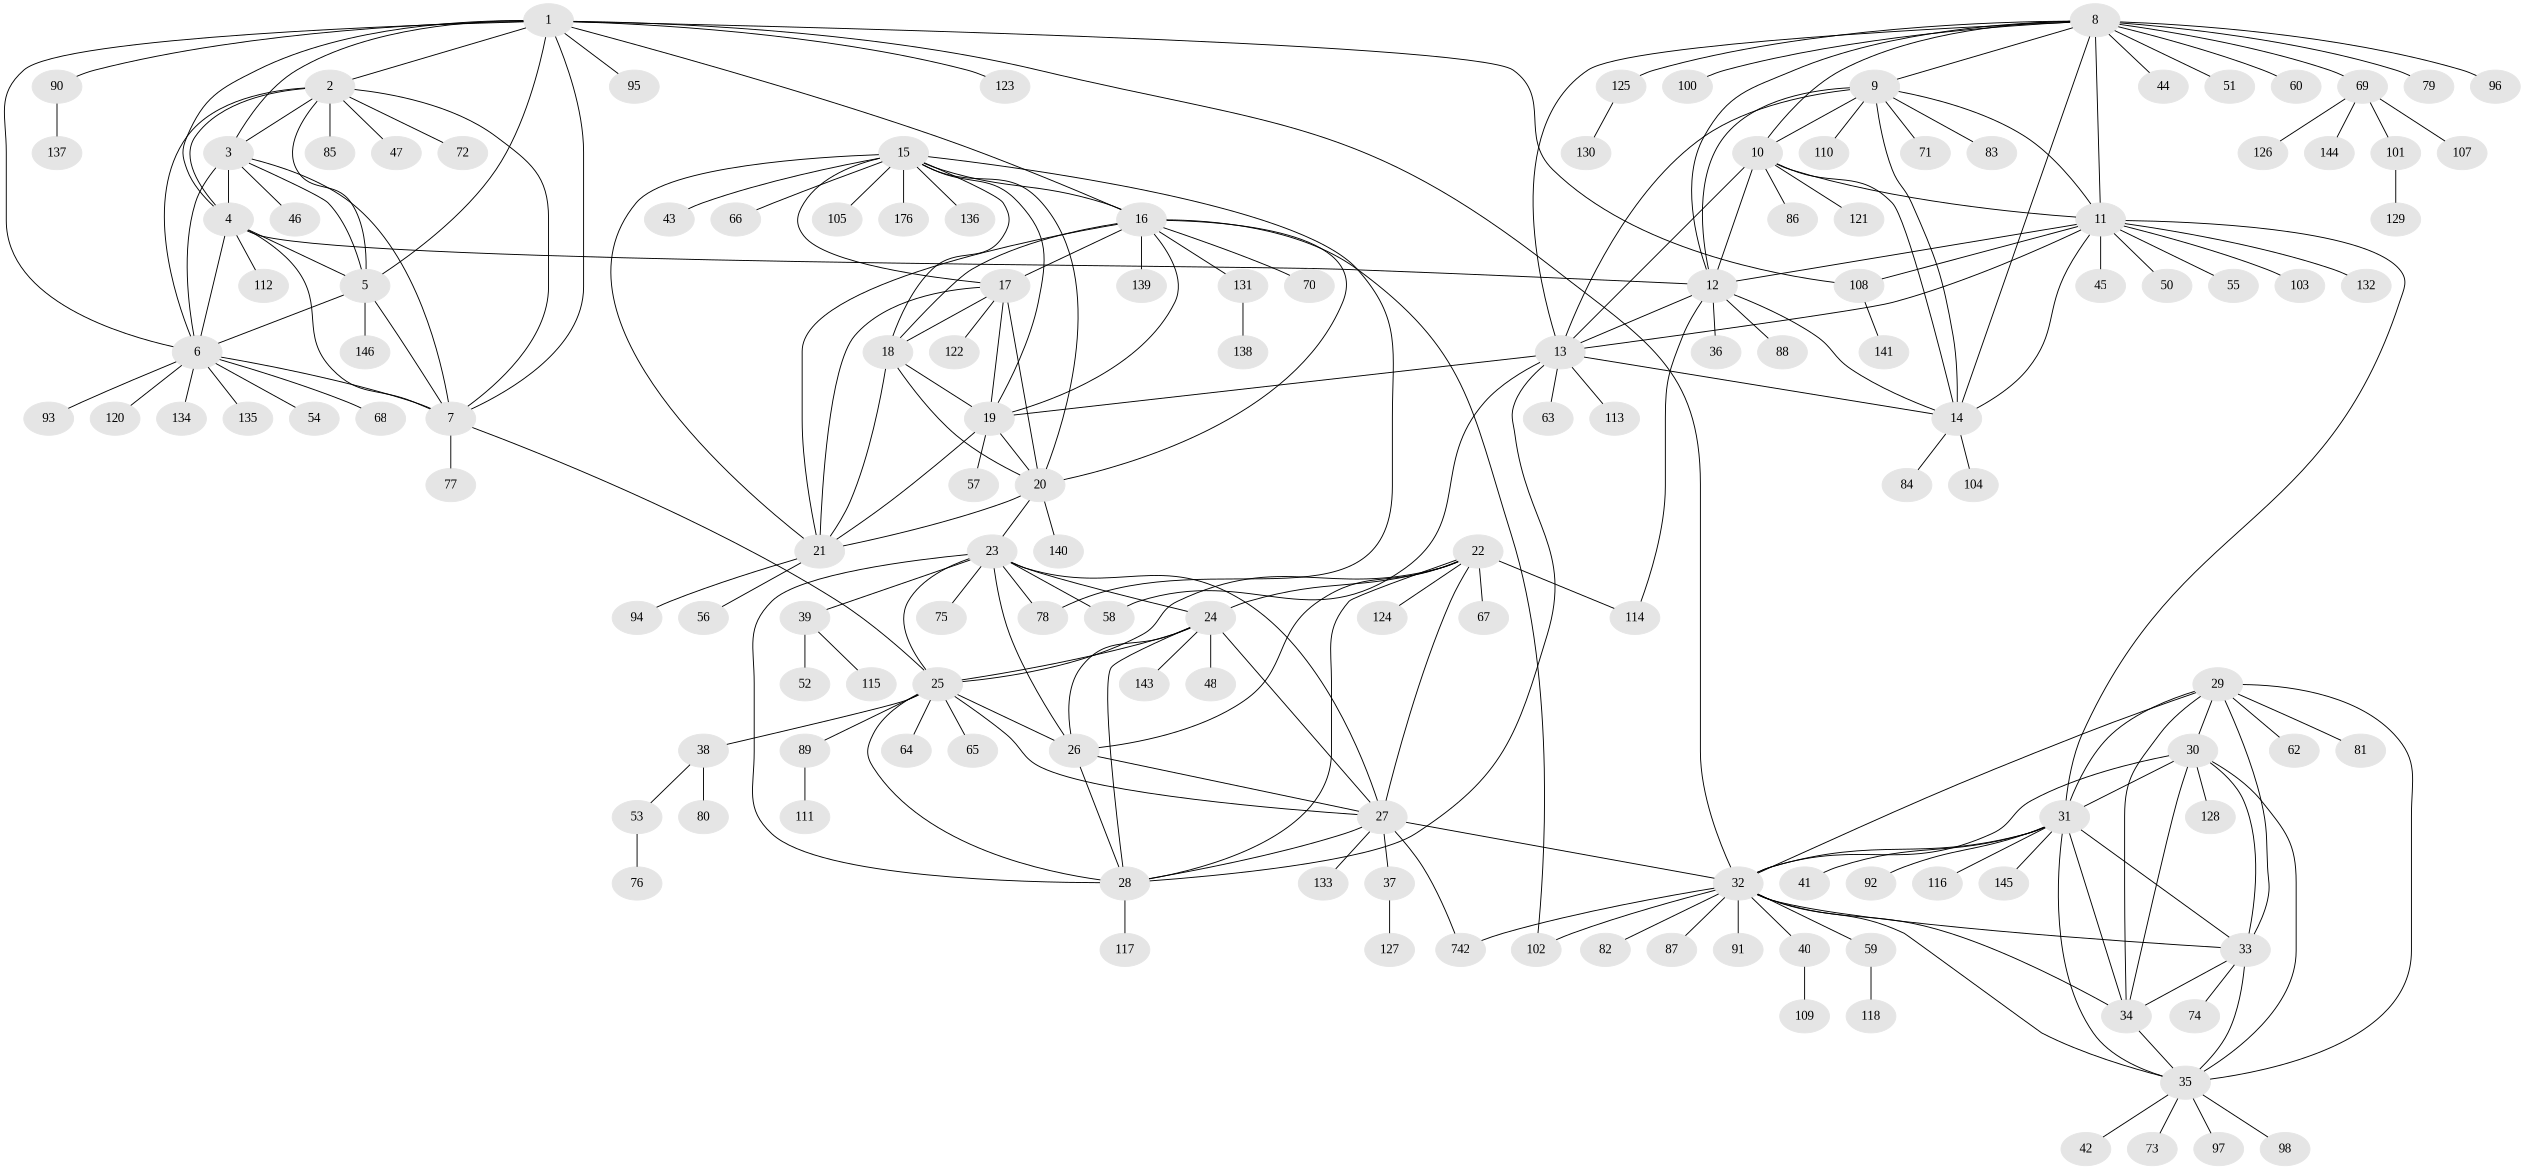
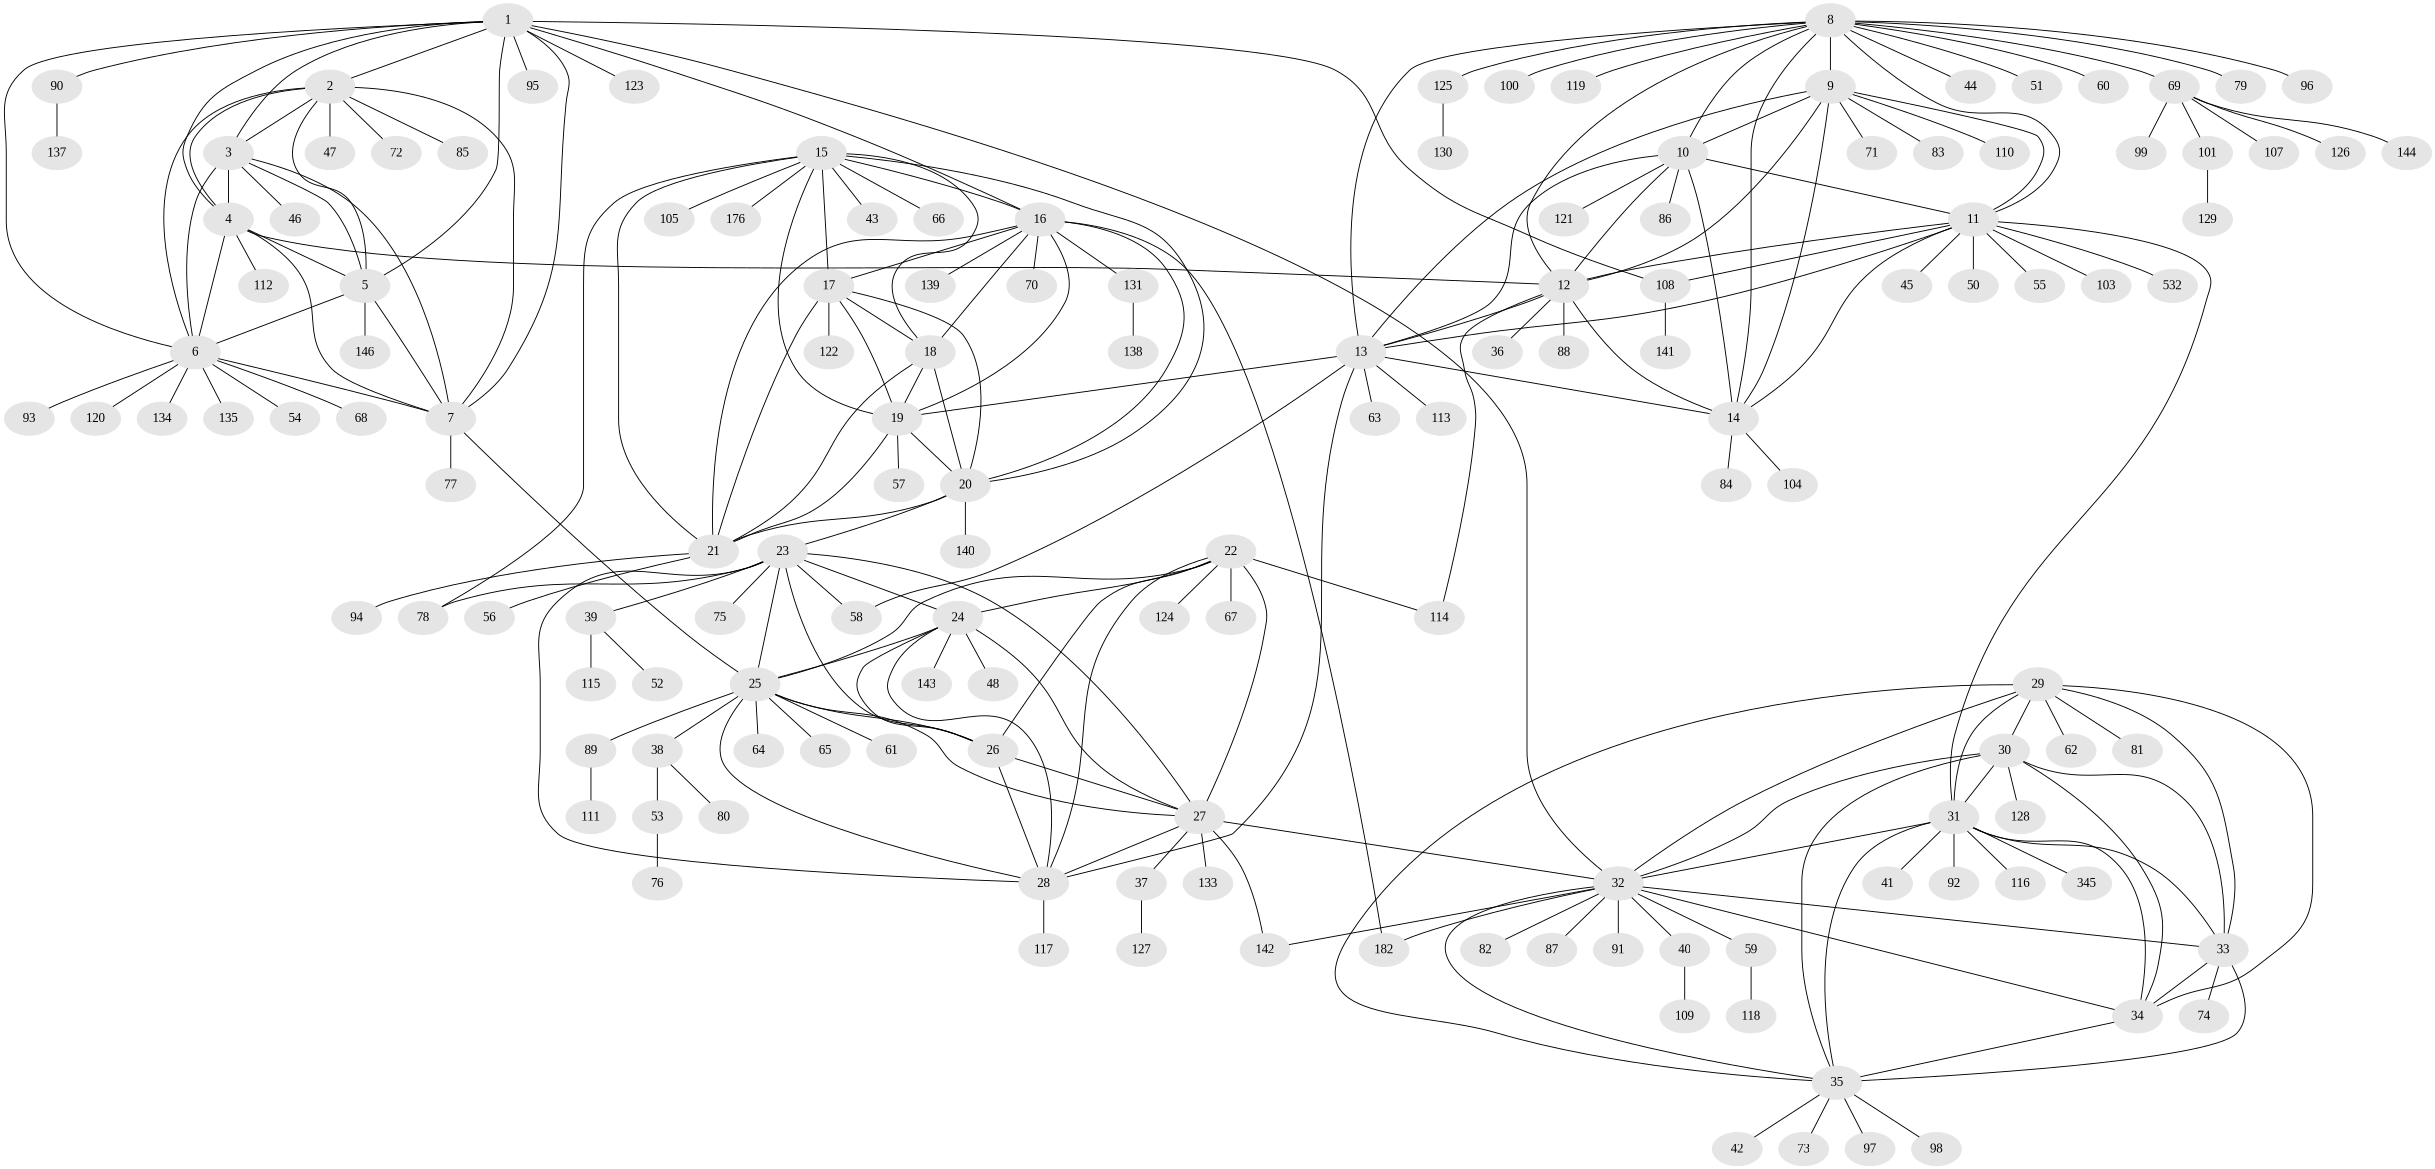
none -> (1576, 87)
none -> (2141, 153)
(970, 219) -> none
(2366, 286) -> (2173, 286)
none -> (892, 751)
(2004, 883) -> (2087, 883)
(1461, 950) -> (1265, 950)
(1536, 950) -> (1384, 950)
